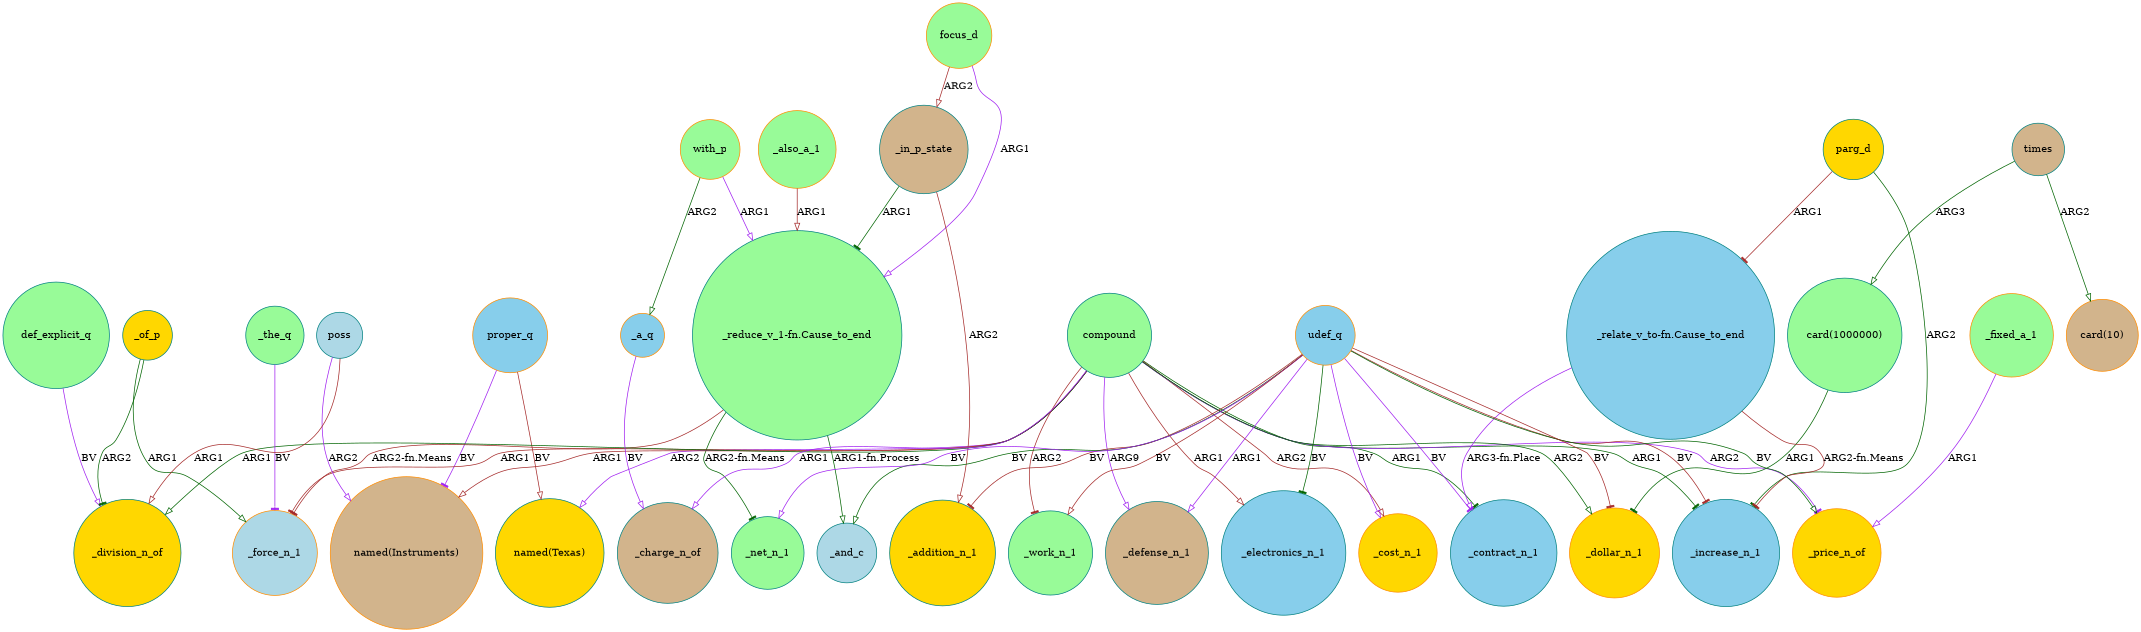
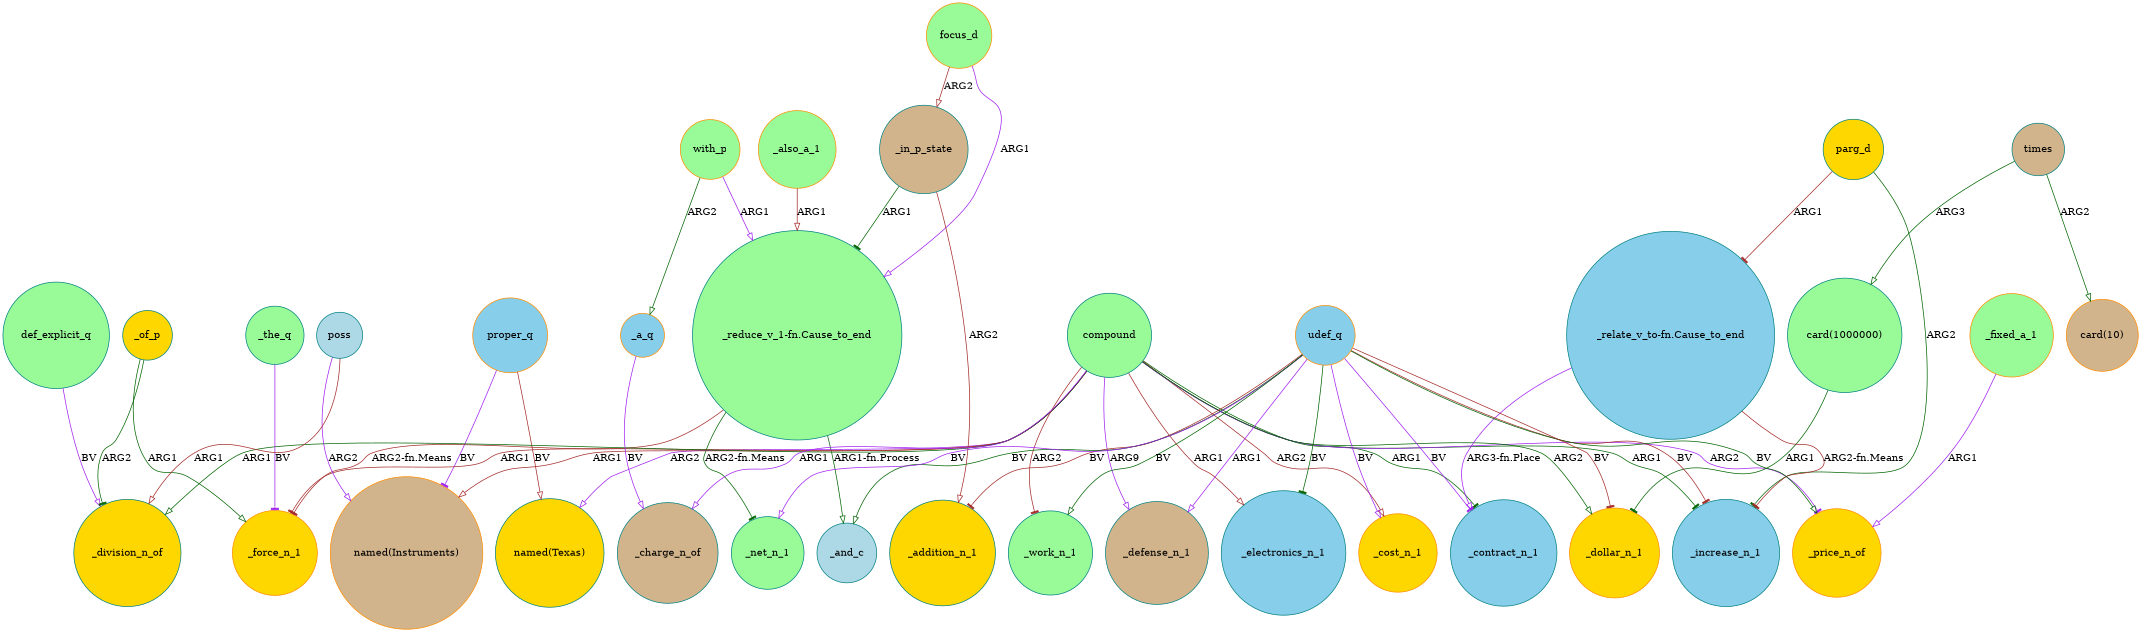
(1188, 437) -> (1188, 437)
(275, 553) -> (275, 553)
